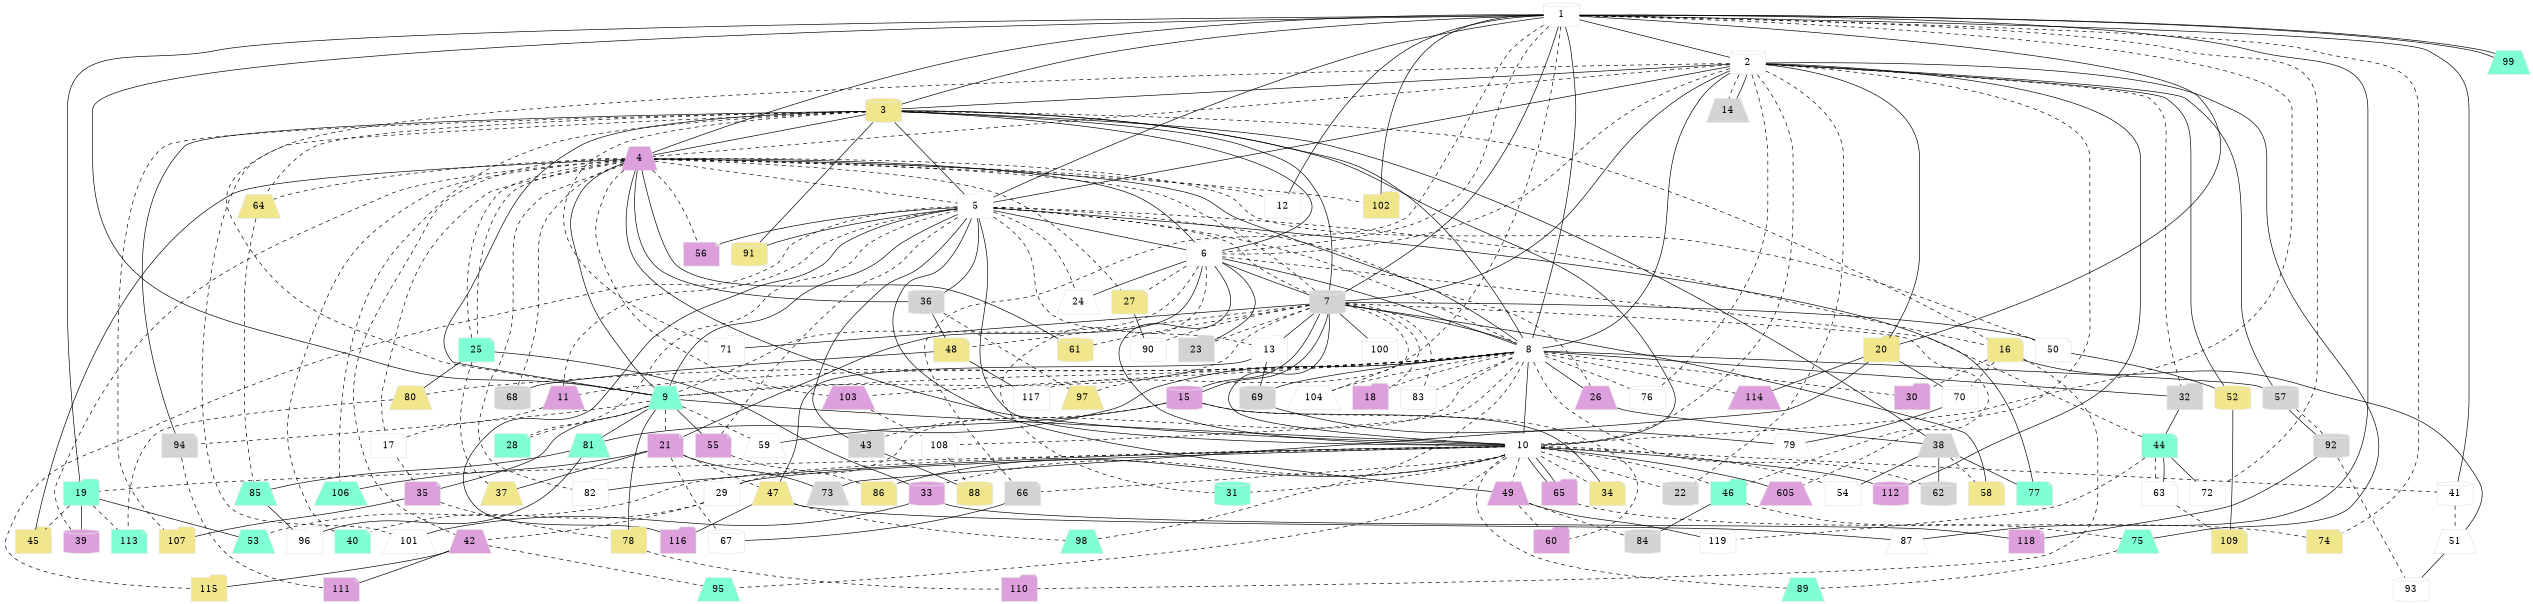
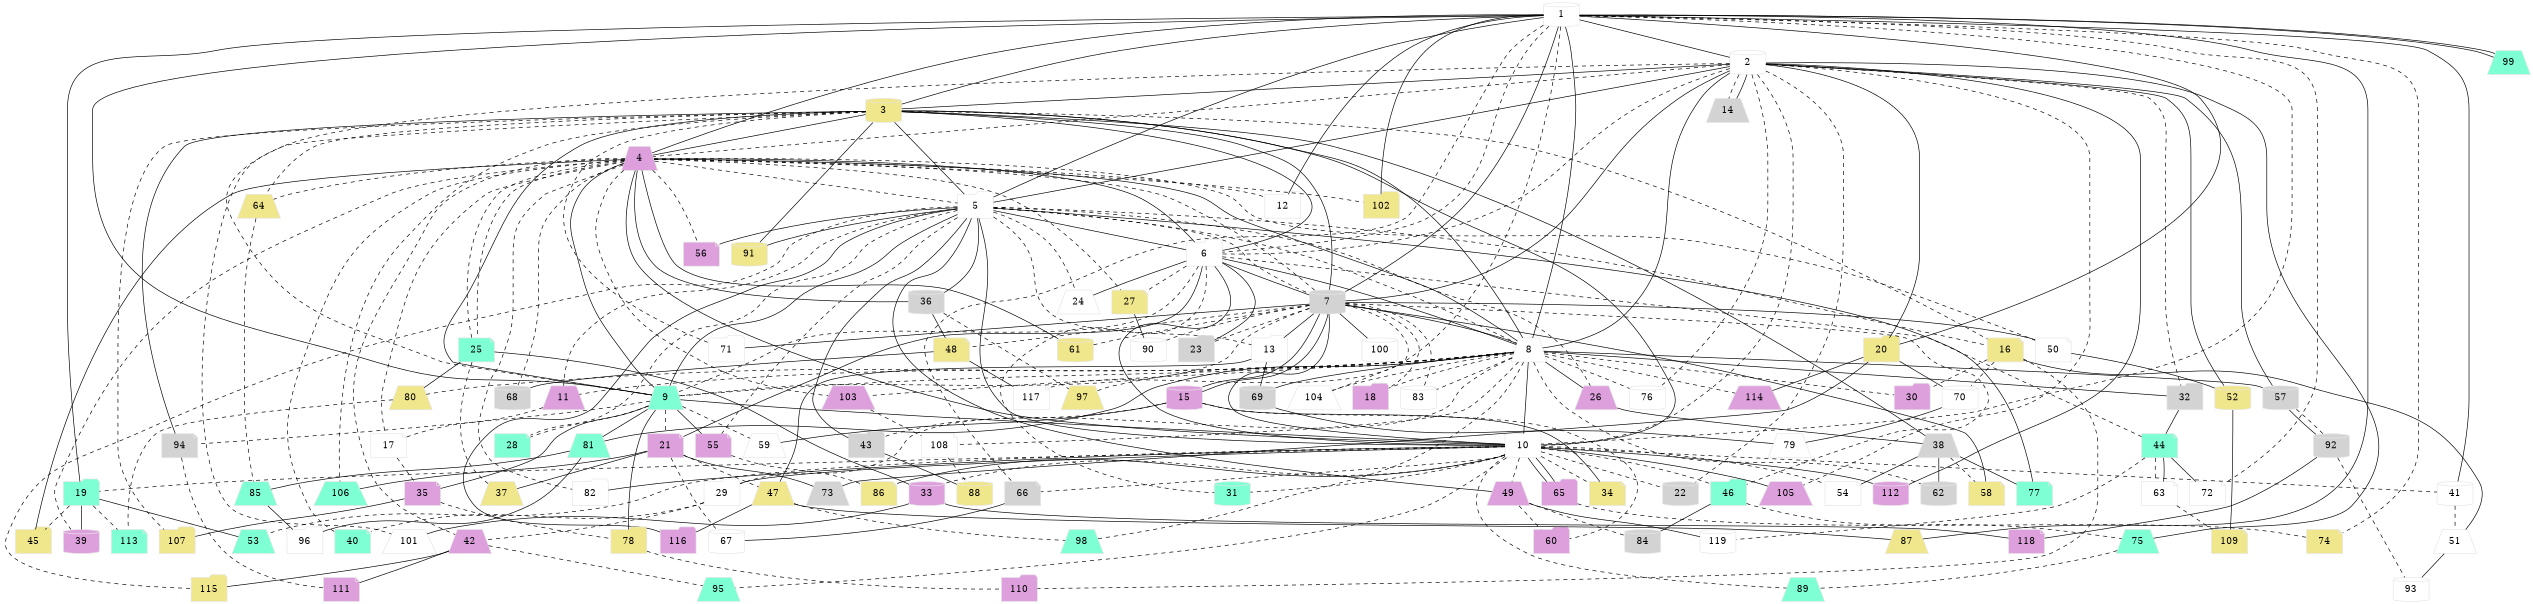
(1786, 494) -> (1786, 494)
(1907, 542) -> (1907, 542)
